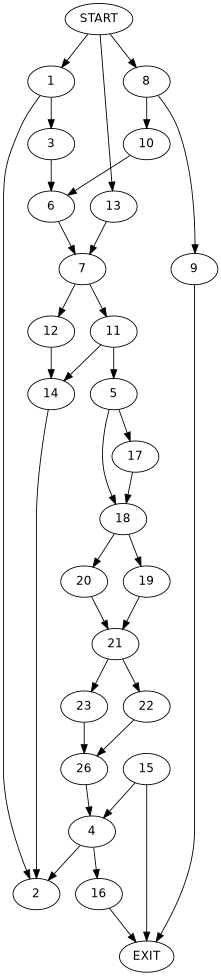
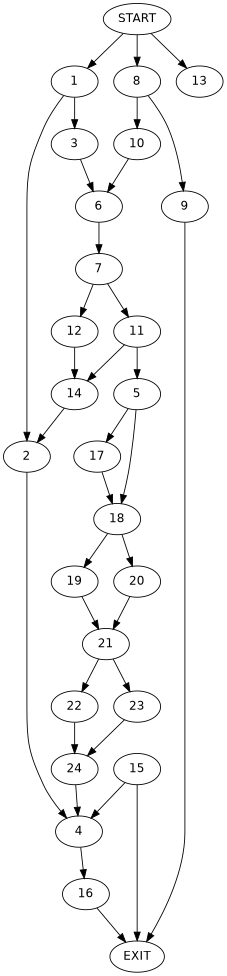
(100, 234) -> none
(84, 769) -> (75, 769)
(67, 860) -> (27, 646)
